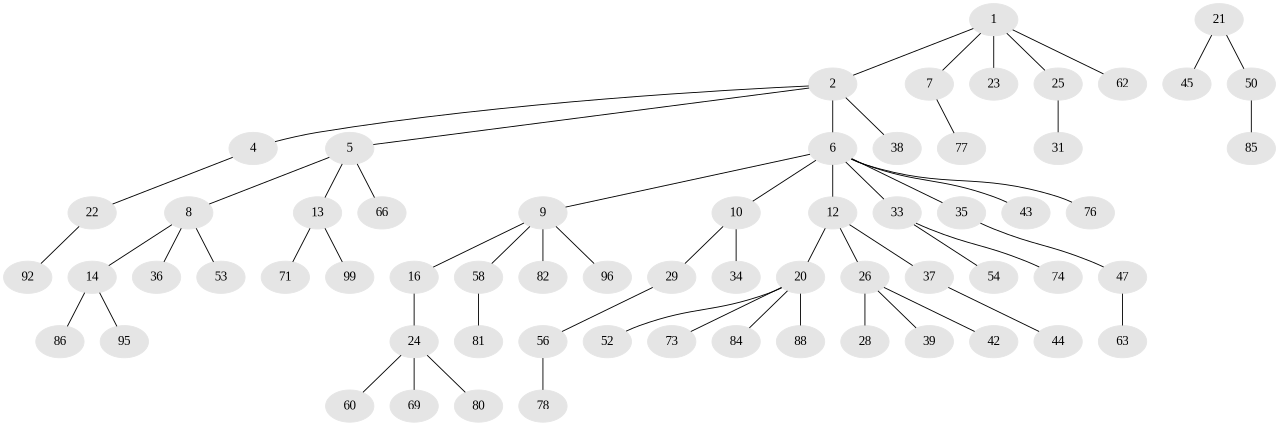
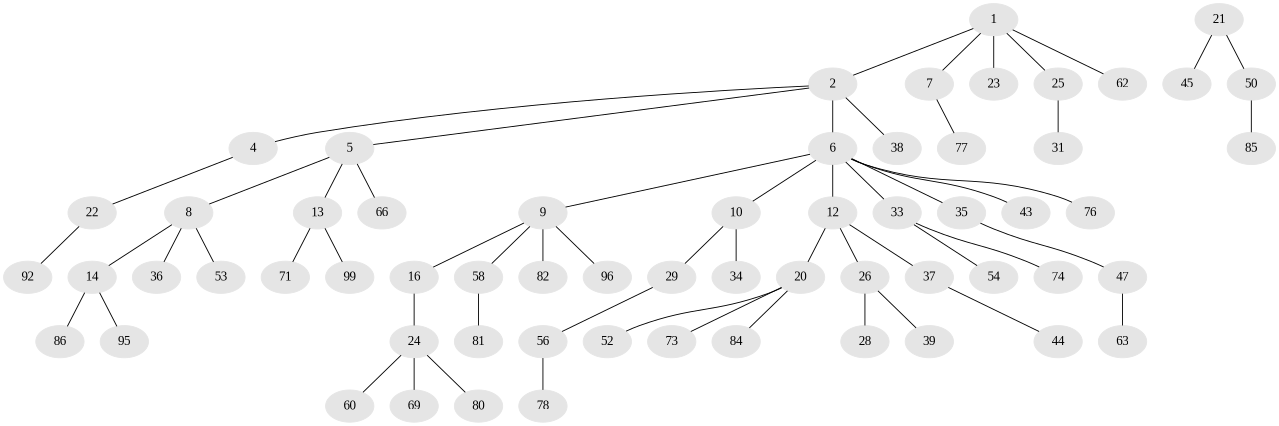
(801, 342) -> none
(994, 342) -> none
